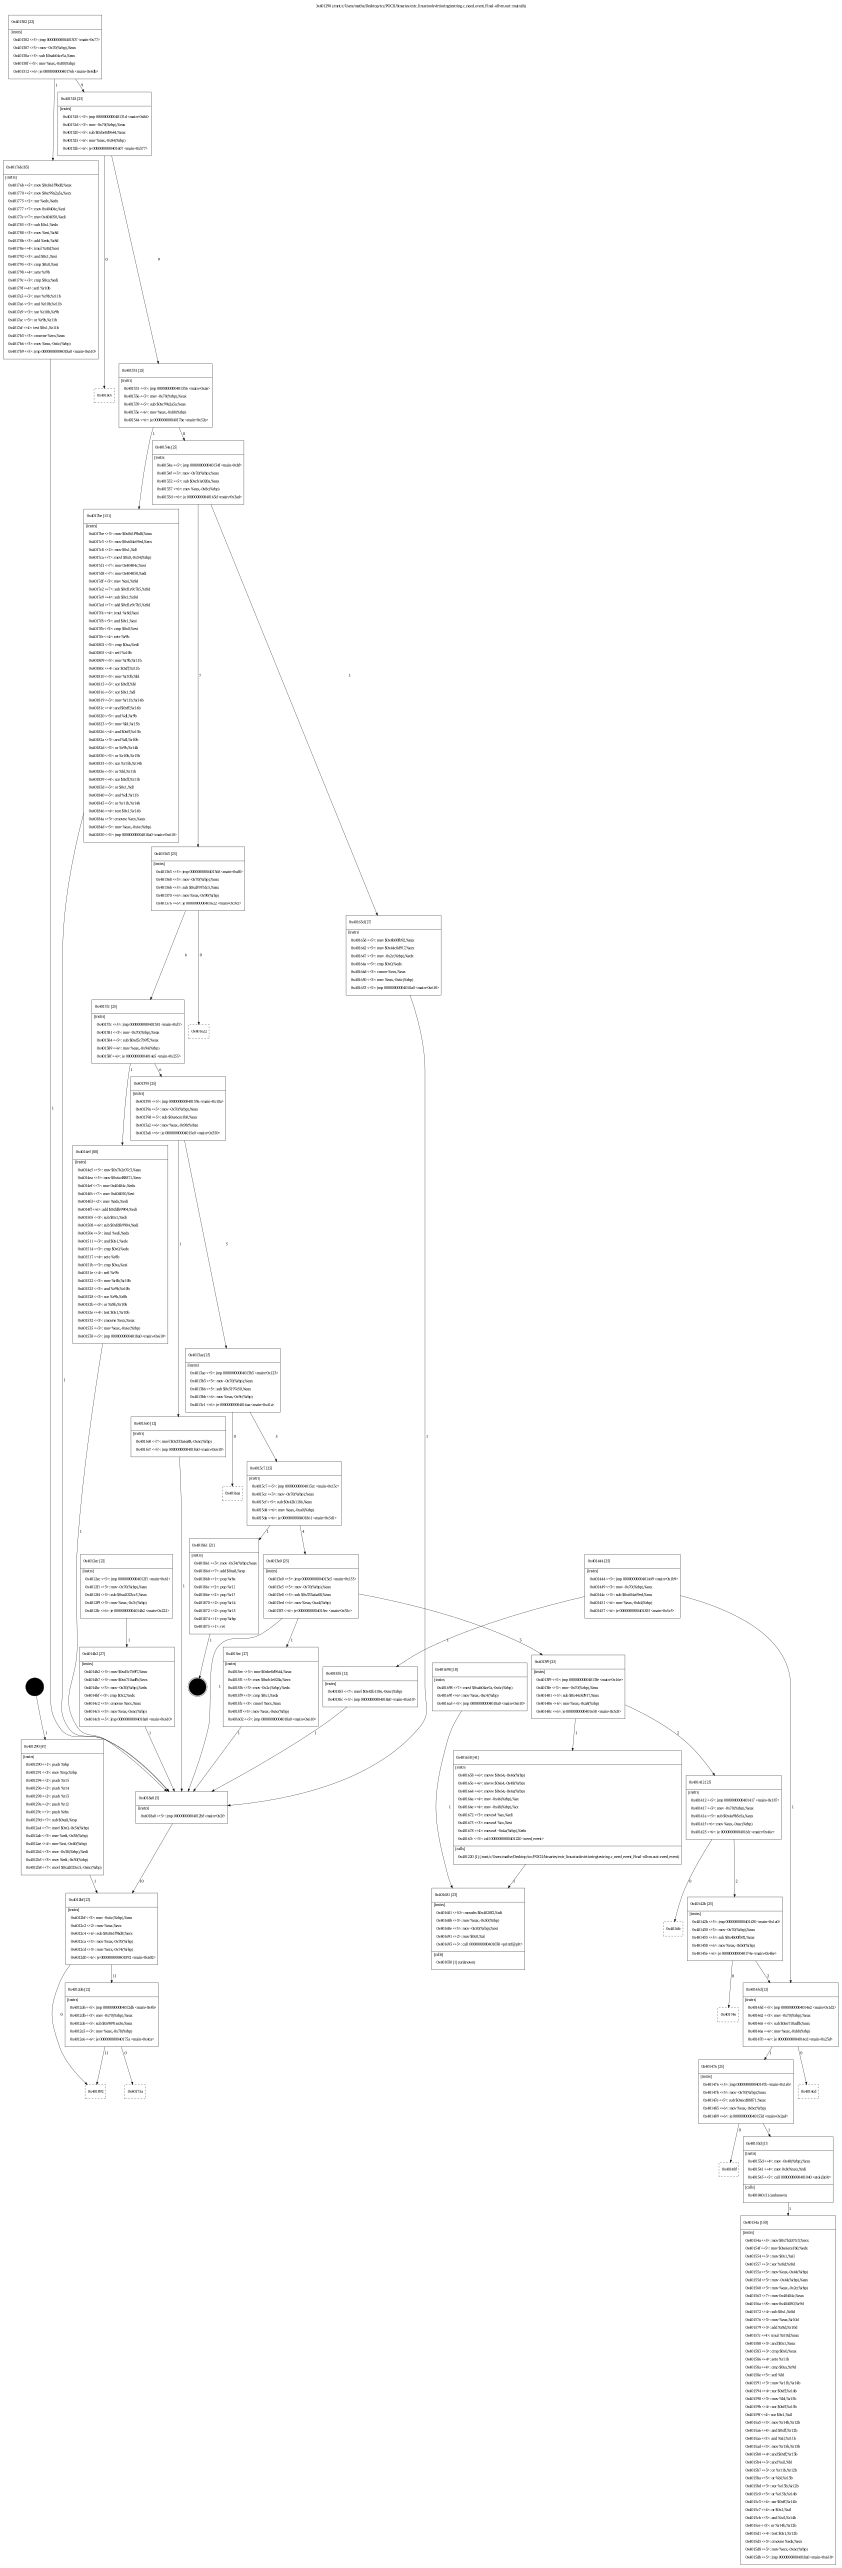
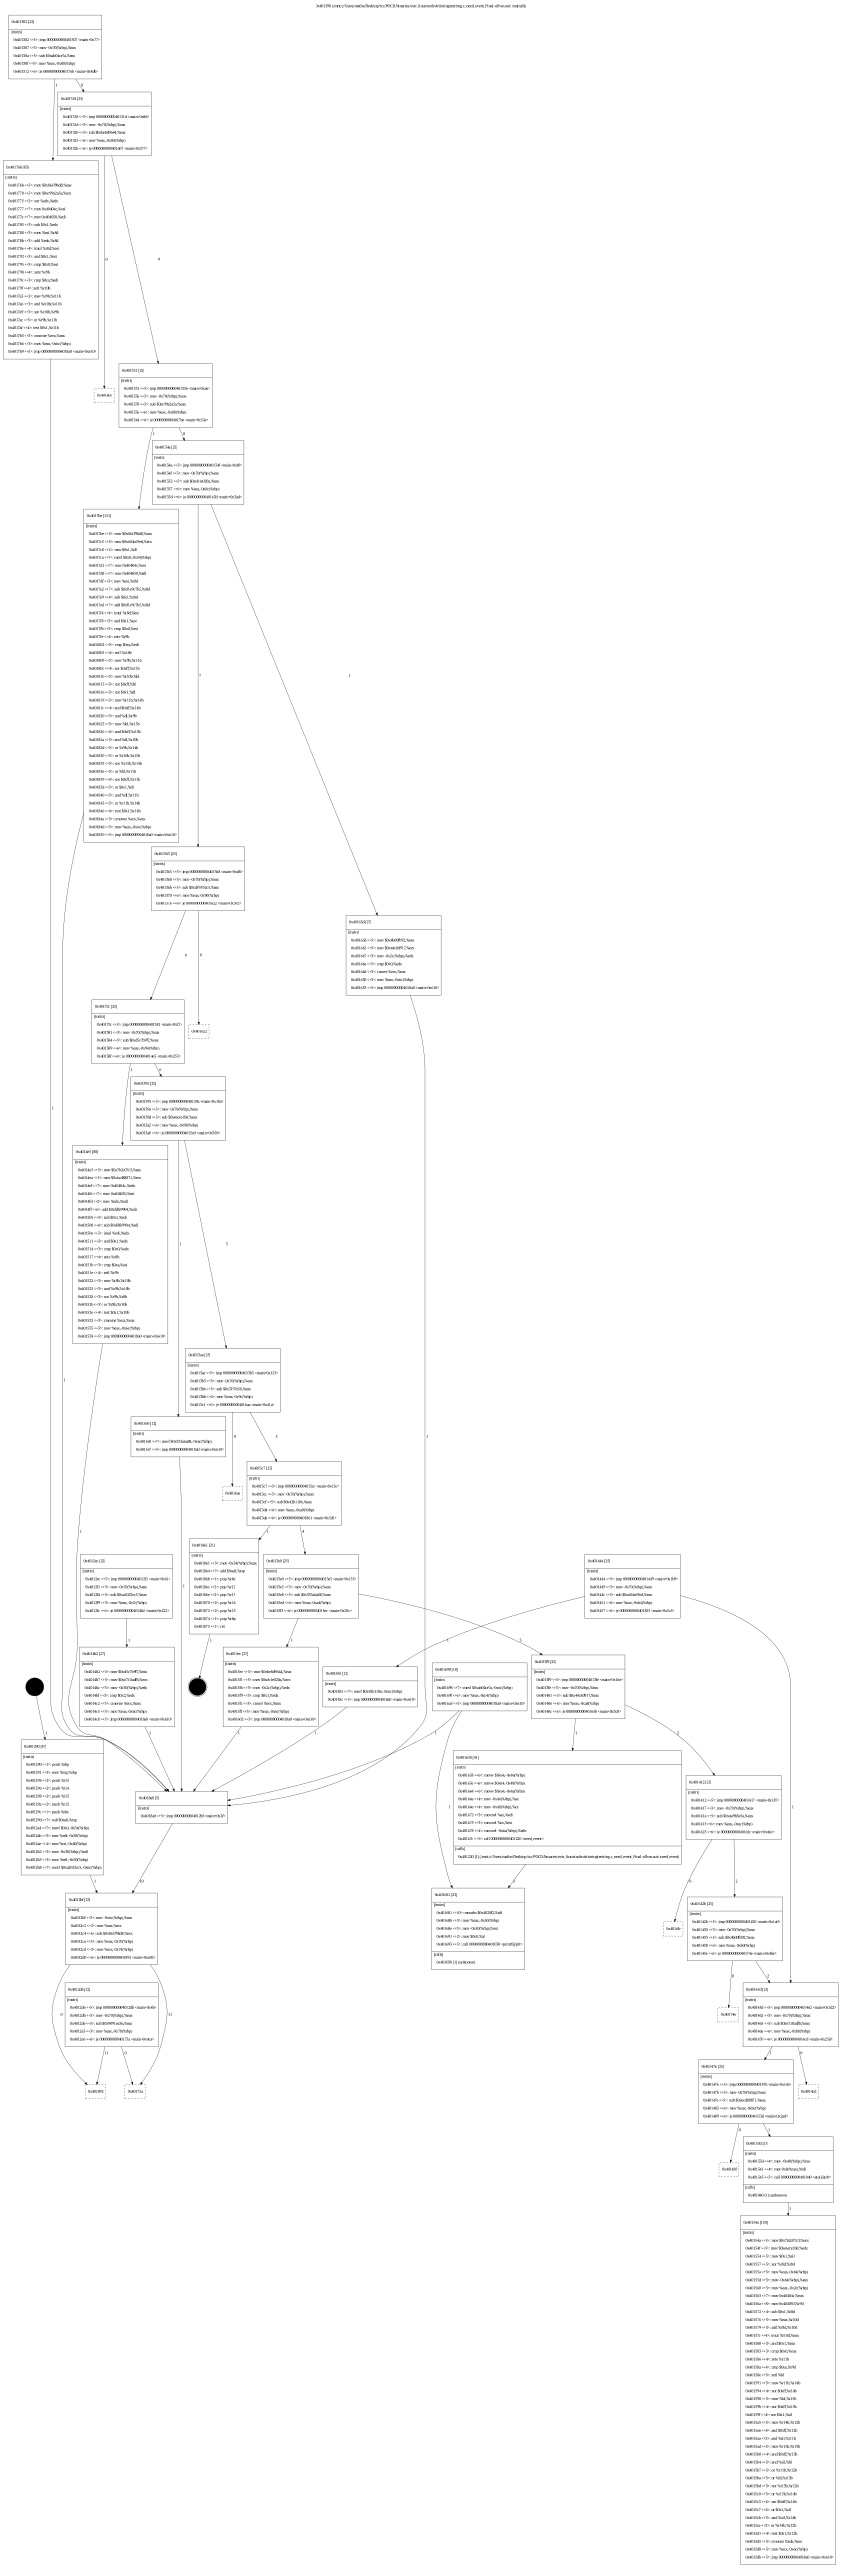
(210, 1682) -> (351, 1770)
(112, 1973) -> (166, 2025)
